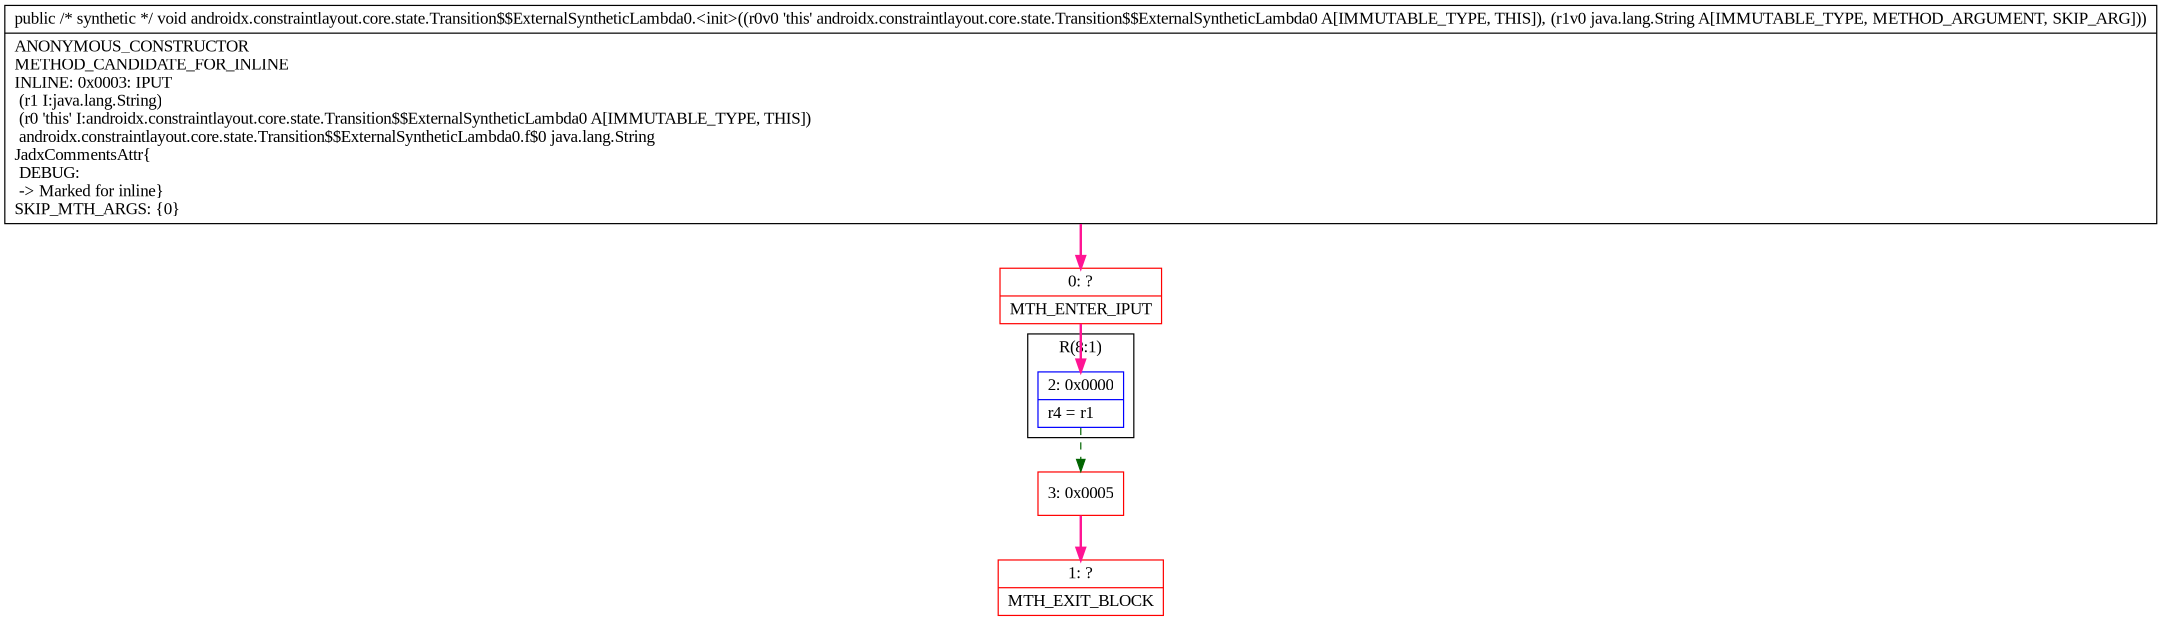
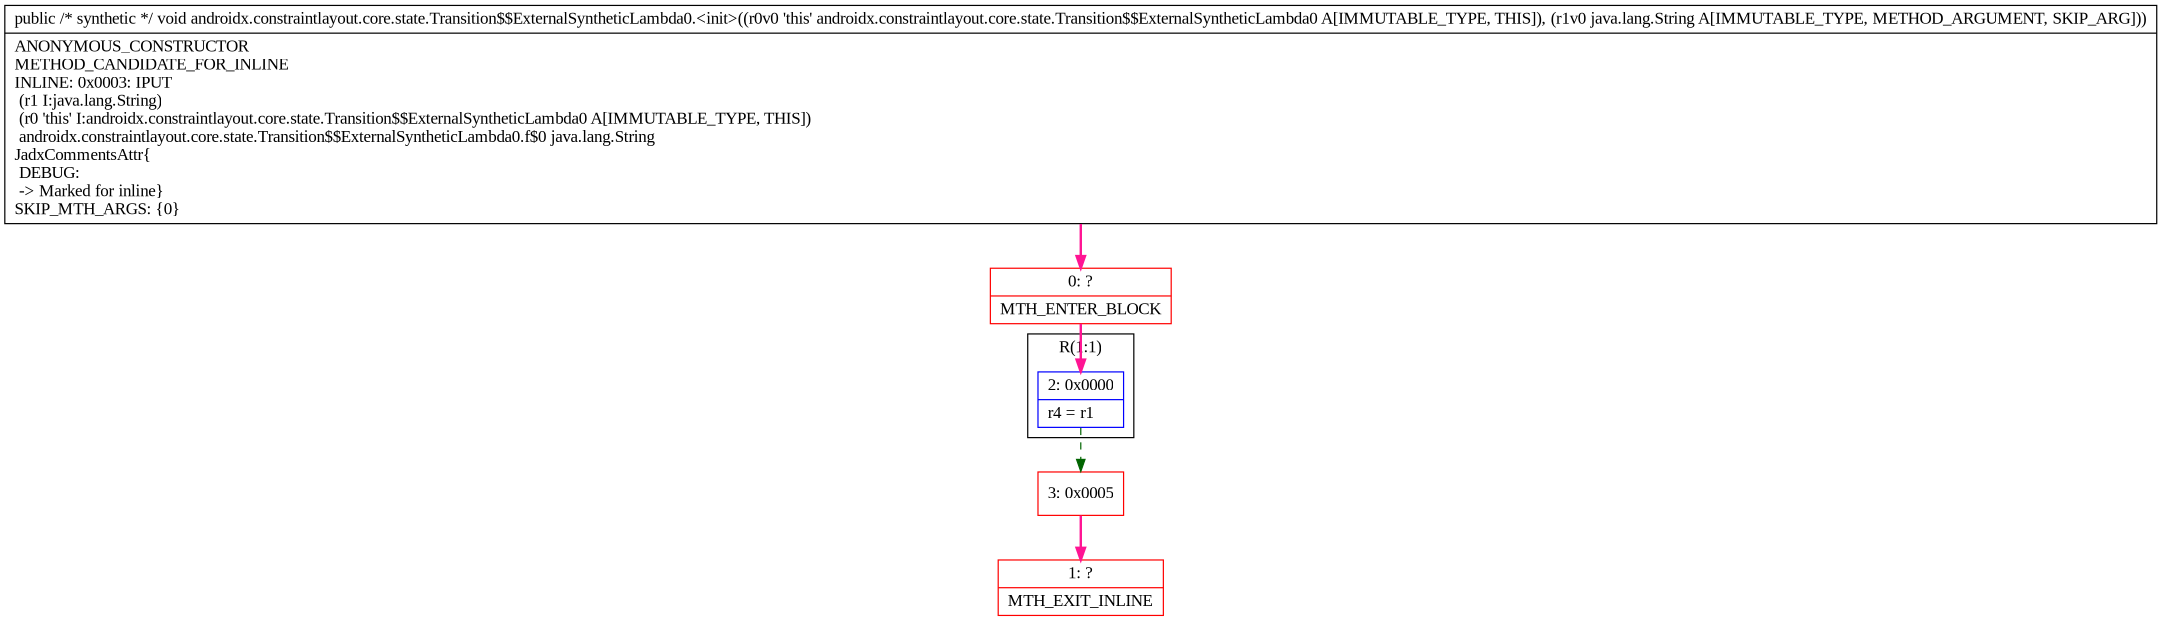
(1081, 309) -> (1081, 309)
(1081, 348) -> (1081, 348)
(1081, 601) -> (1081, 601)
